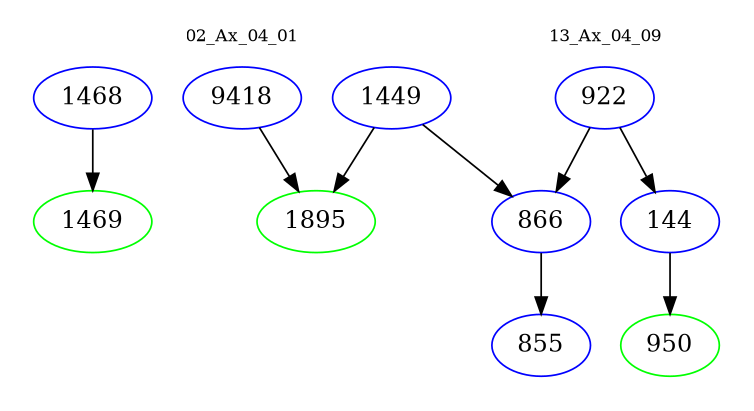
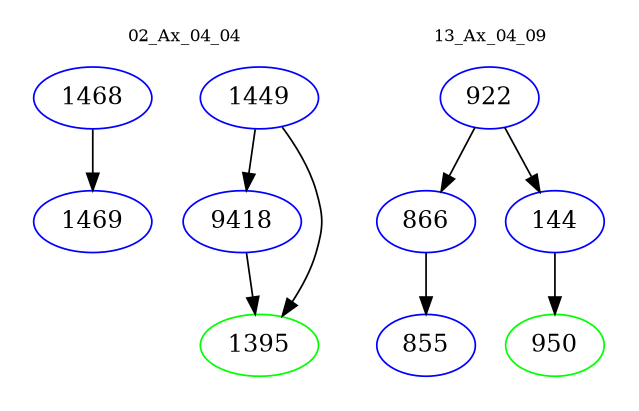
(242, 37) -> (185, 37)
(453, 149) -> (252, 151)
(93, 222) -> (93, 222)
(316, 222) -> (259, 345)
